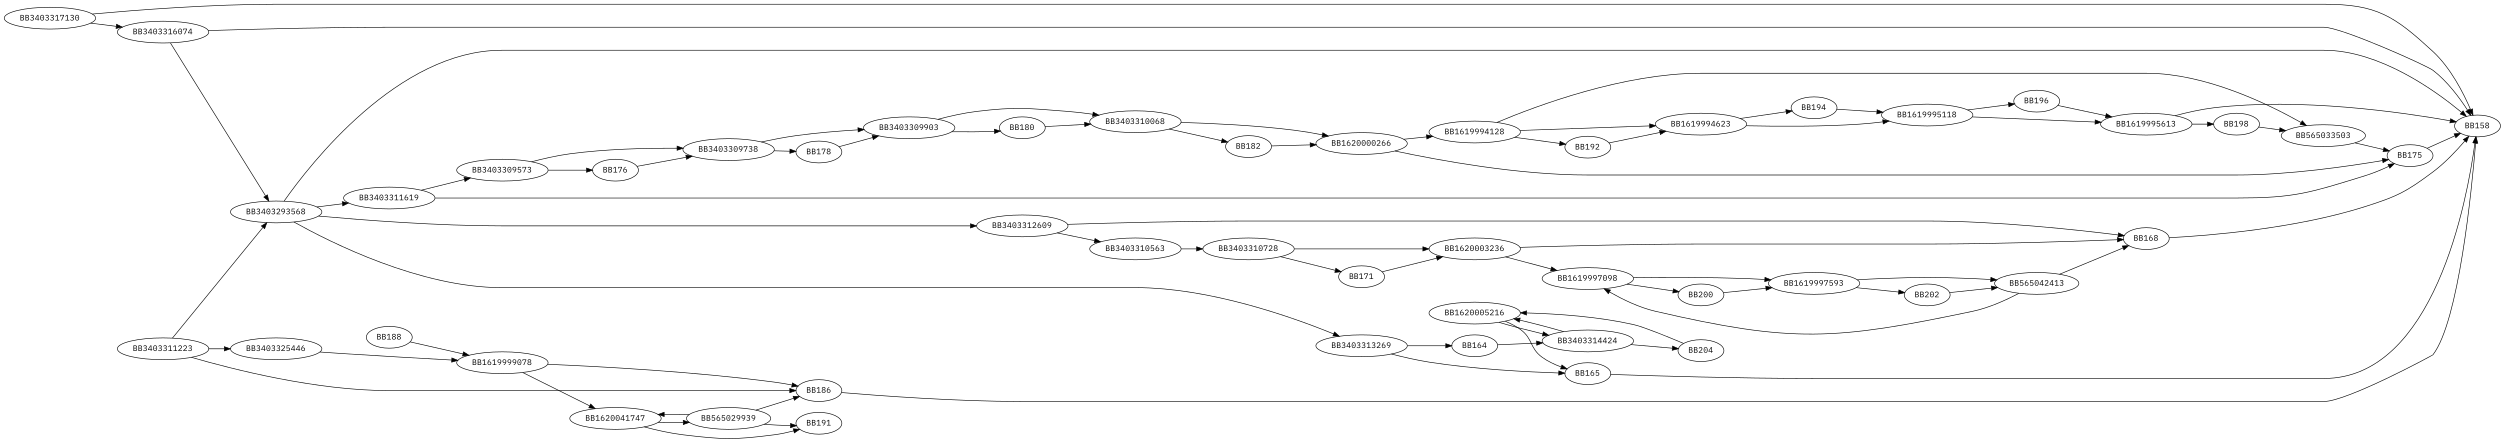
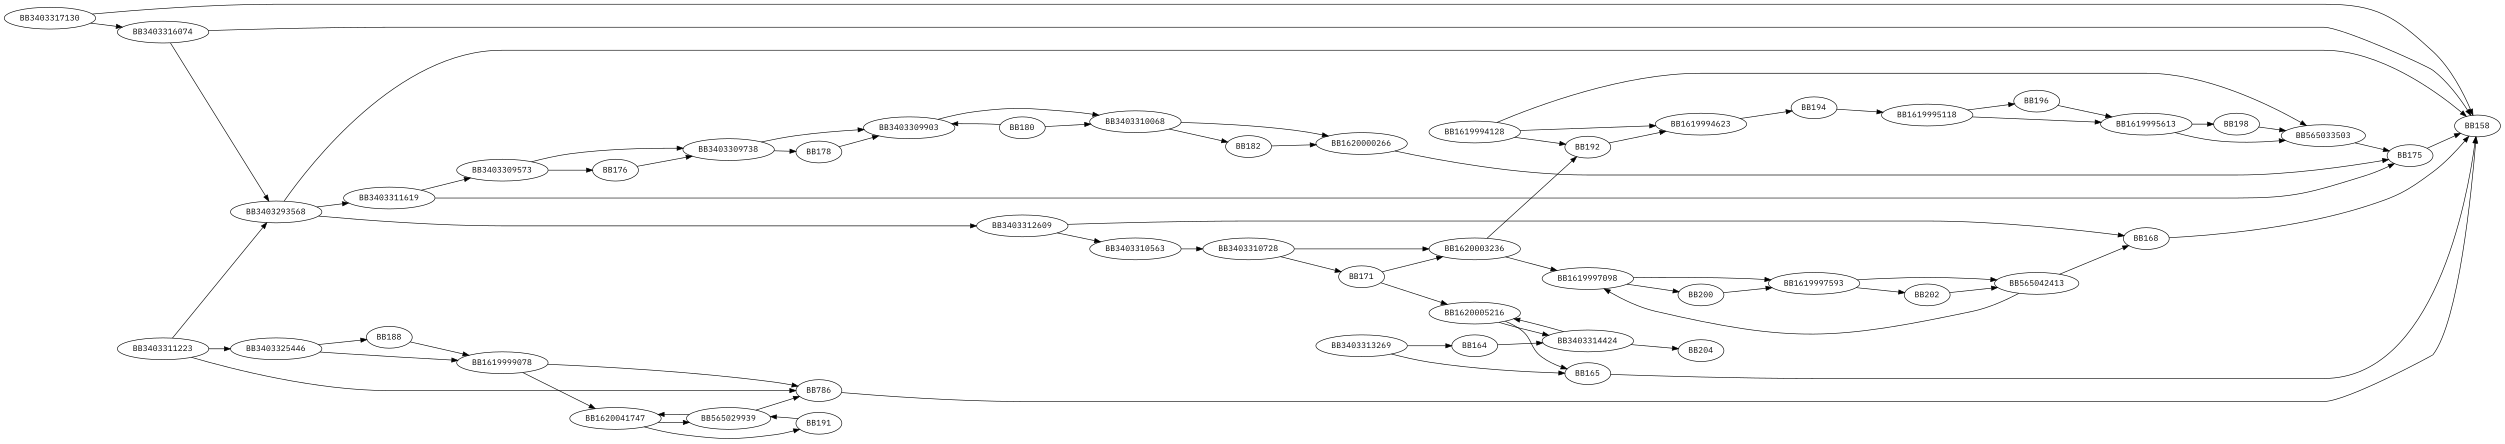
(2313, 105) -> (2227, 142)
(1815, 126) -> none
(973, 132) -> (979, 124)
(1415, 138) -> none
(1819, 244) -> (1525, 203)
(811, 288) -> none
(1607, 320) -> (1411, 293)
none -> (340, 342)
(819, 391) -> (819, 391)
(777, 425) -> (787, 418)
